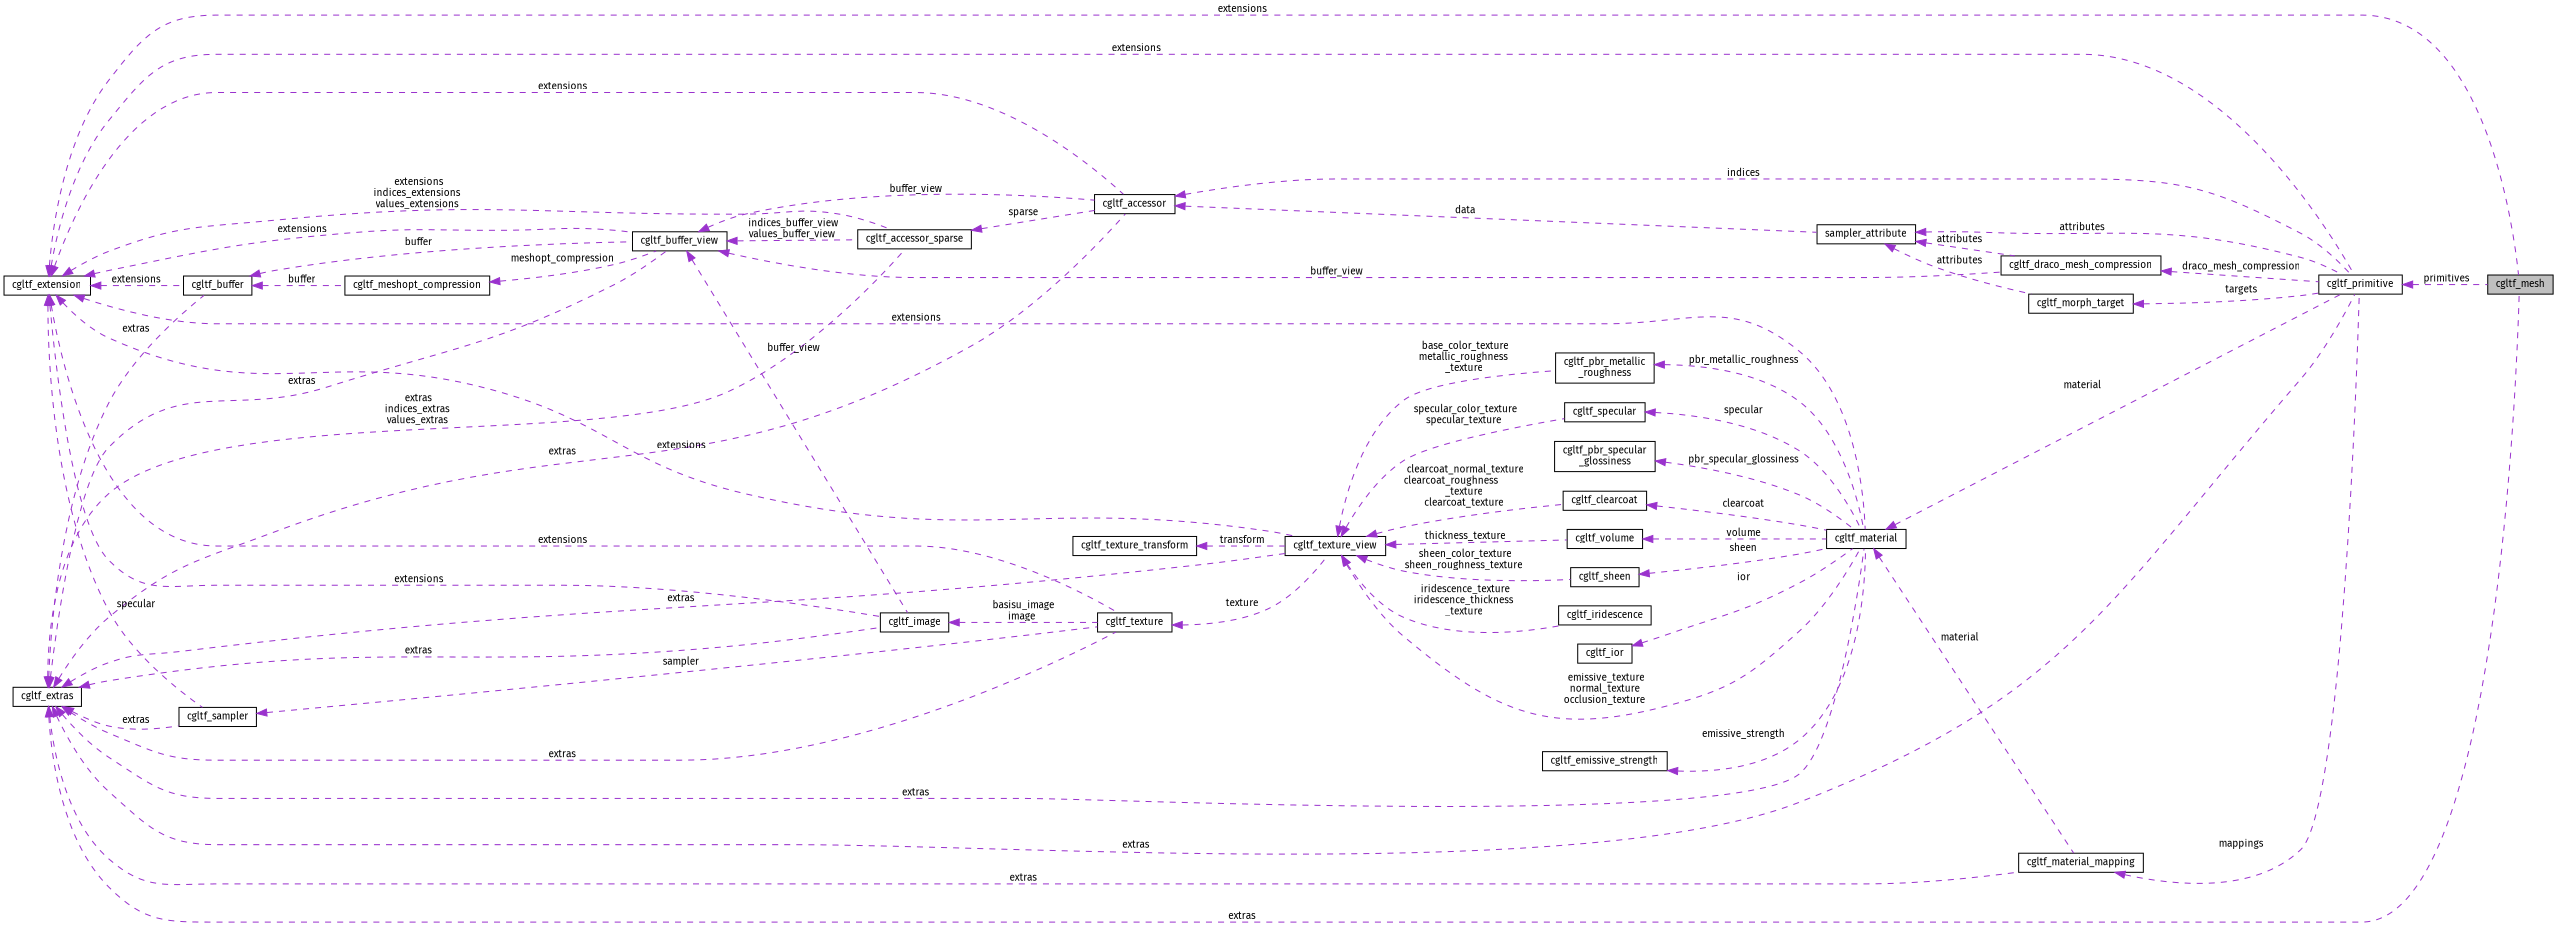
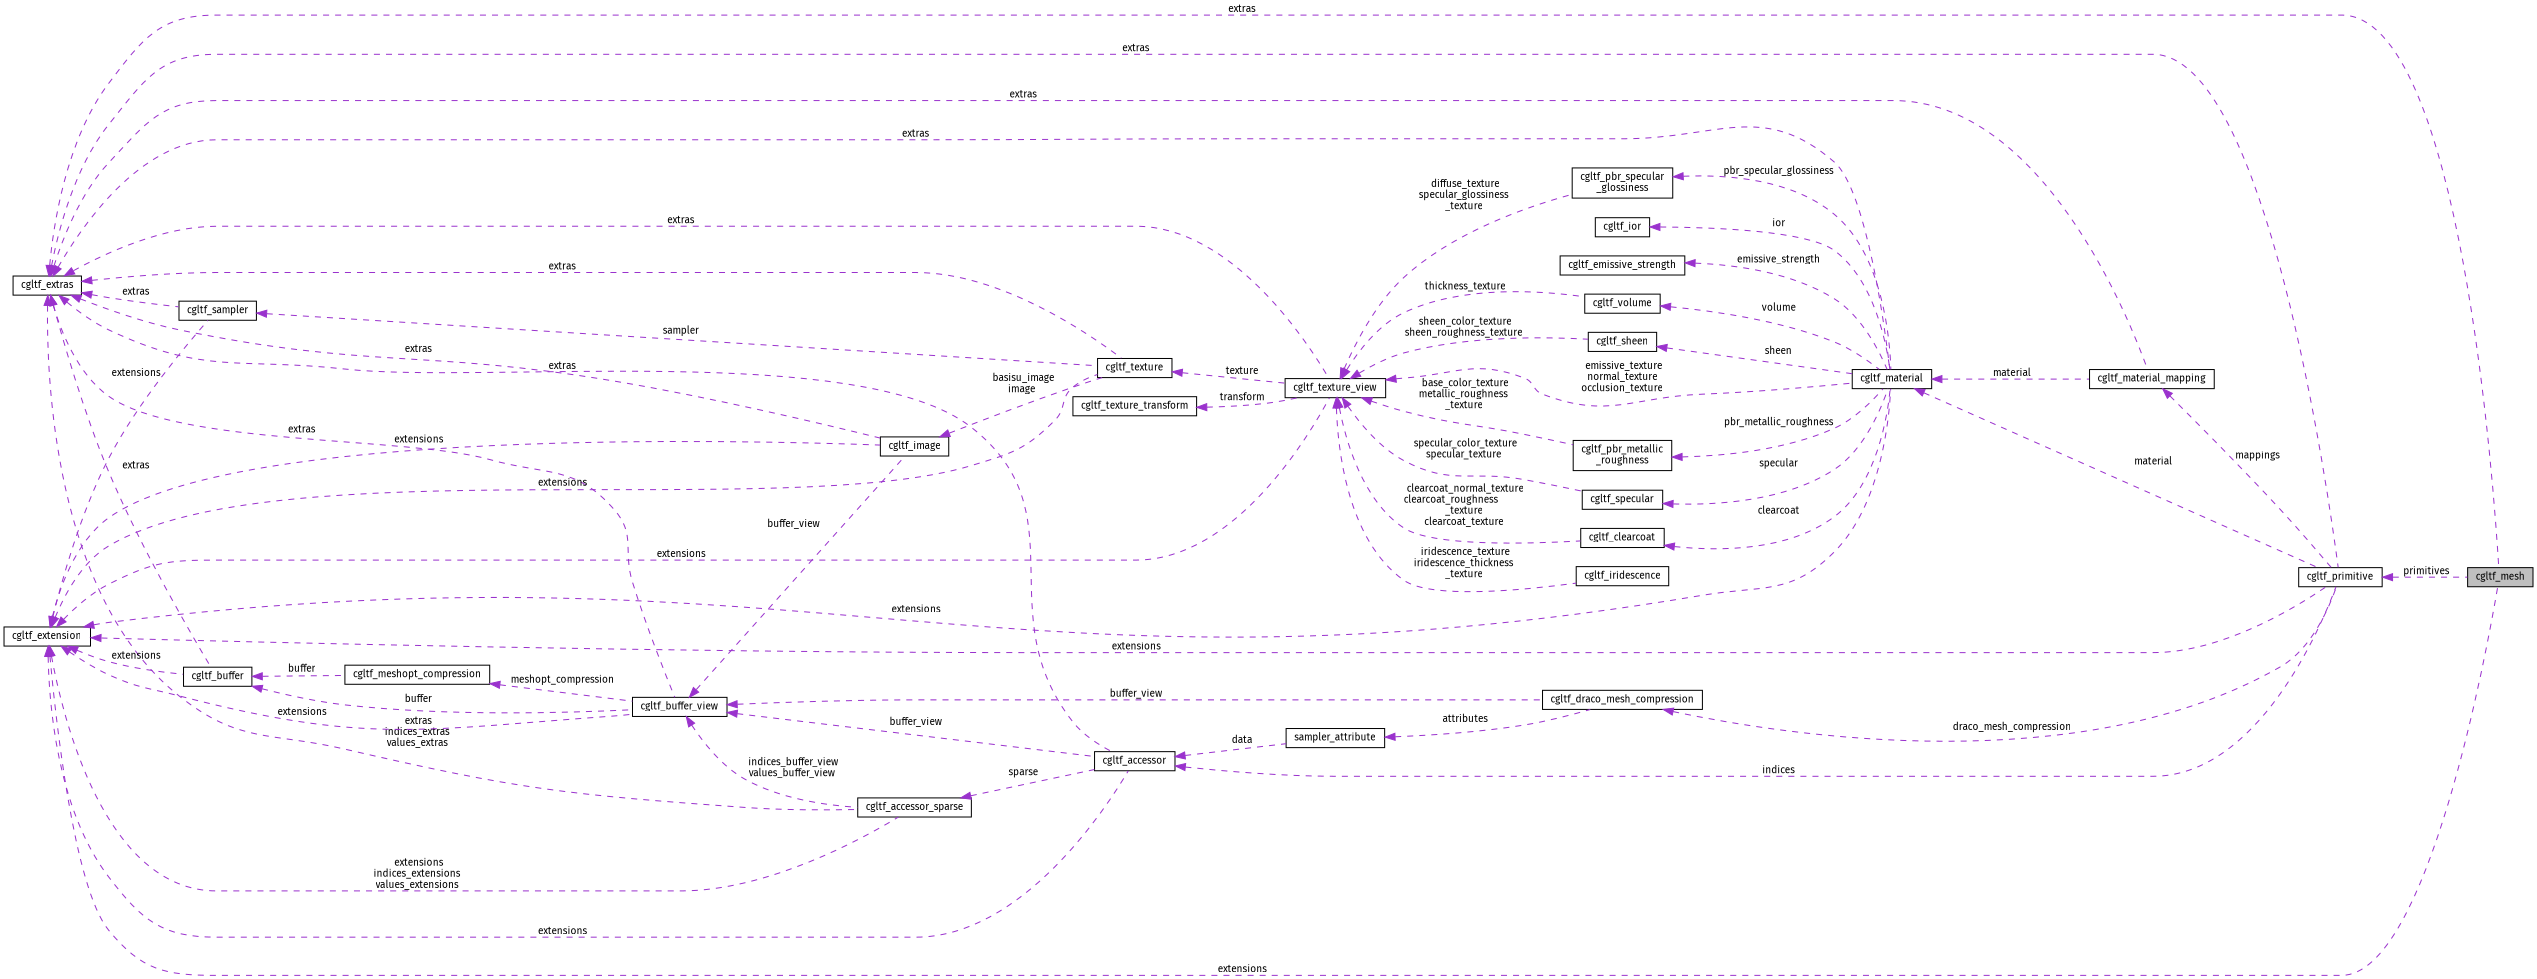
(2137, 233) -> none
none -> (1435, 253)
(2081, 304) -> none
(135, 605) -> (135, 374)
